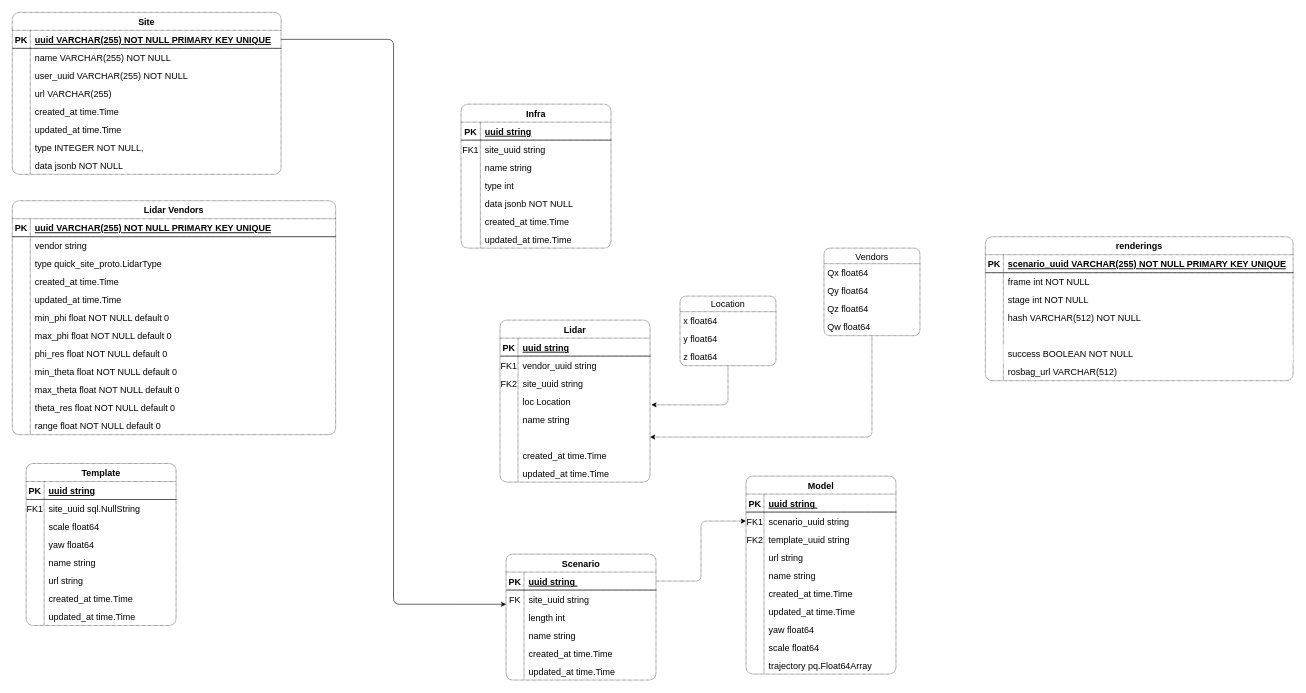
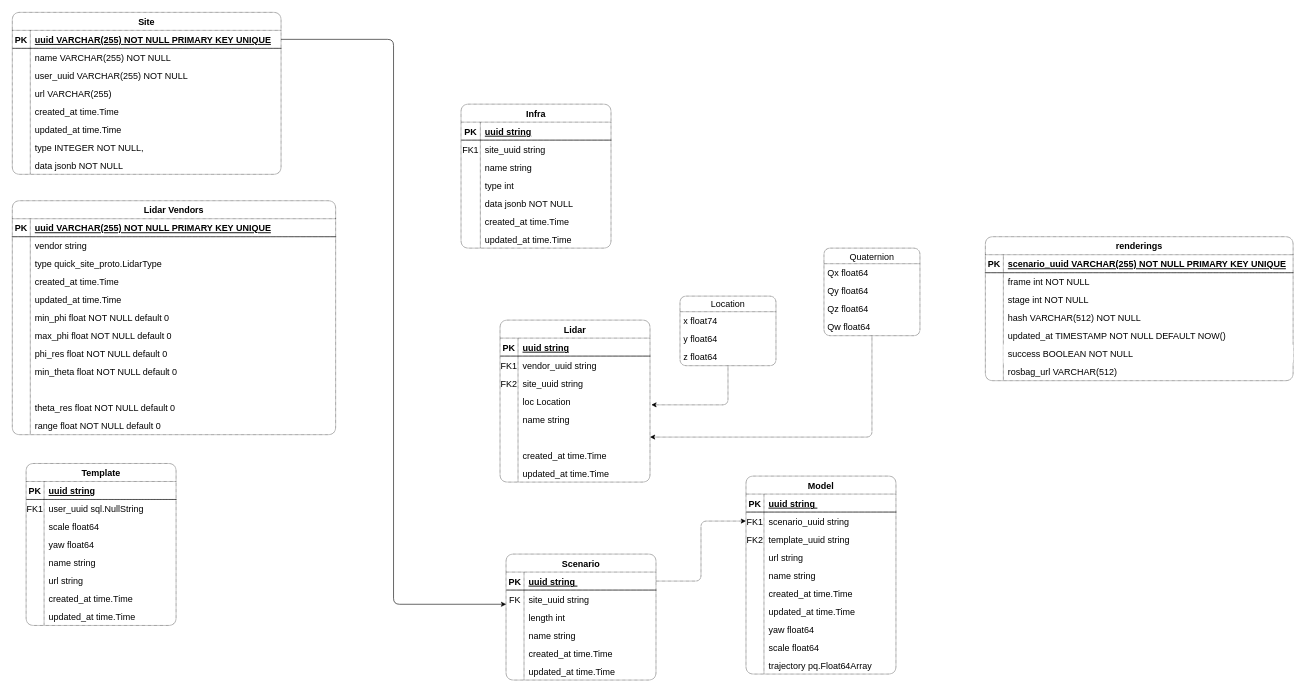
(872, 257) -> (872, 257)
(704, 321) -> (704, 321)
none -> (1148, 336)
(183, 390) -> none
(100, 509) -> (101, 509)
